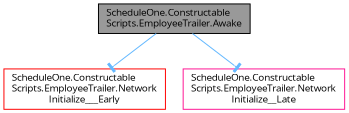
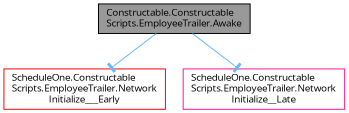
(174, 19) -> (174, 19)
